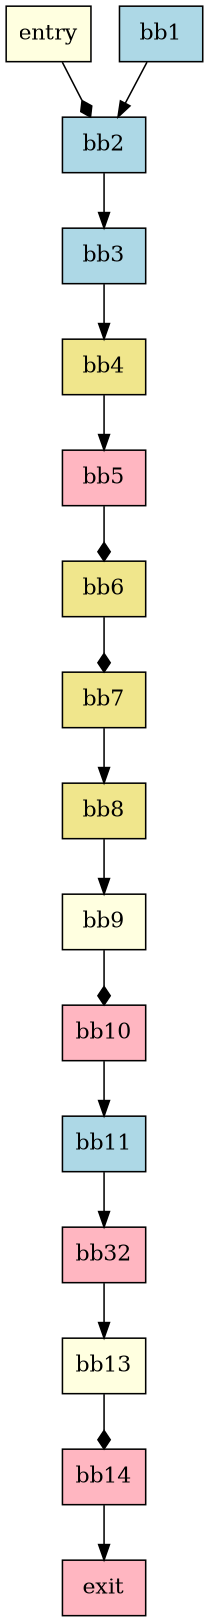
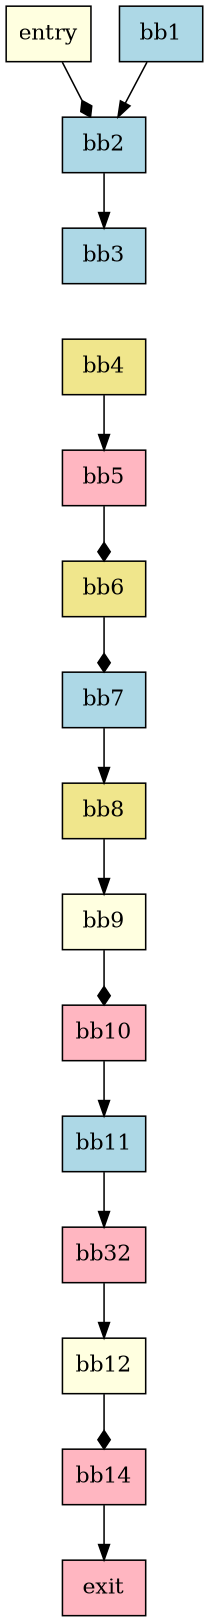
(104, 304) -> none
(104, 700) -> (104, 700)
(104, 1366) -> (104, 1366)
